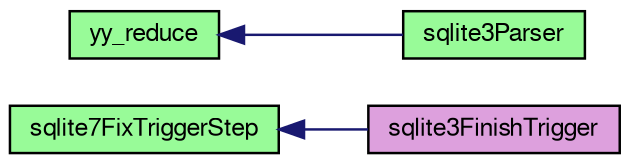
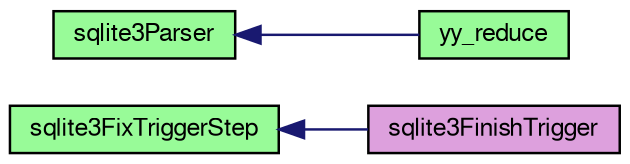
(323, 35) -> (340, 35)
(144, 129) -> (144, 129)
